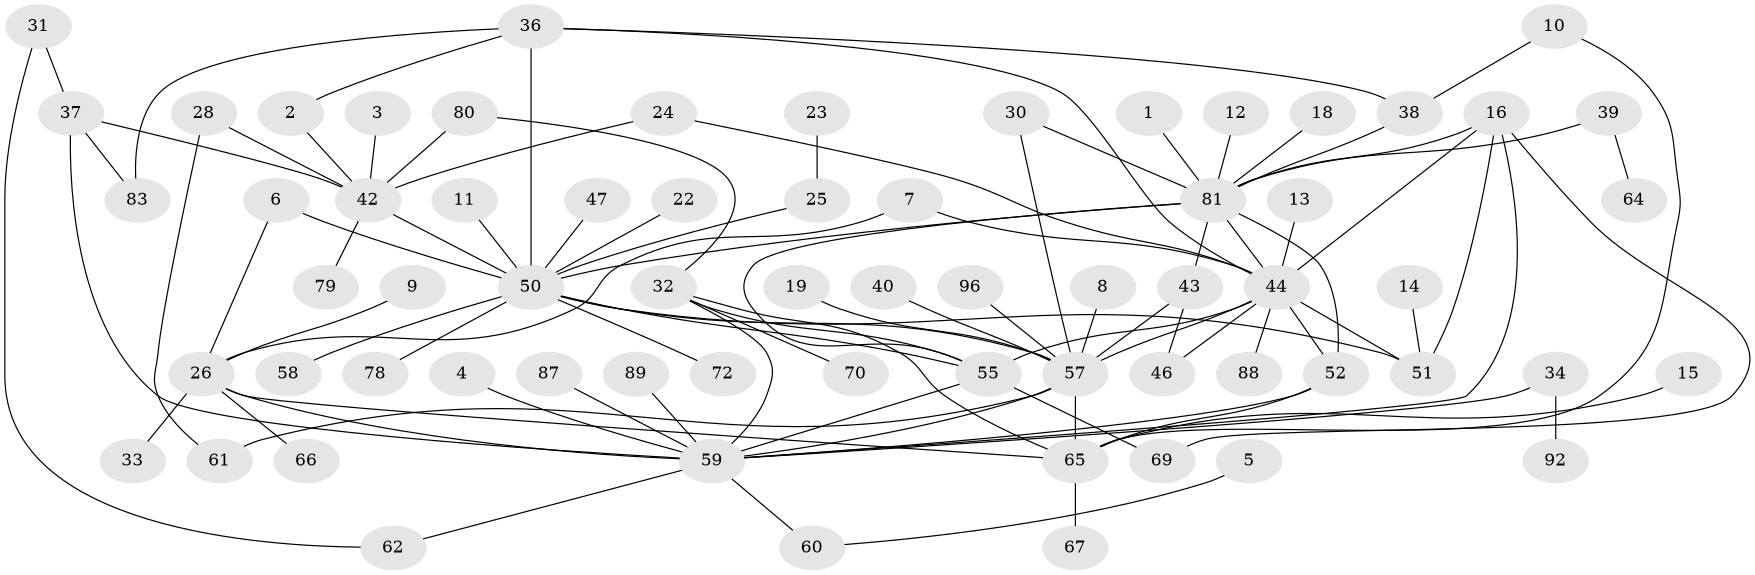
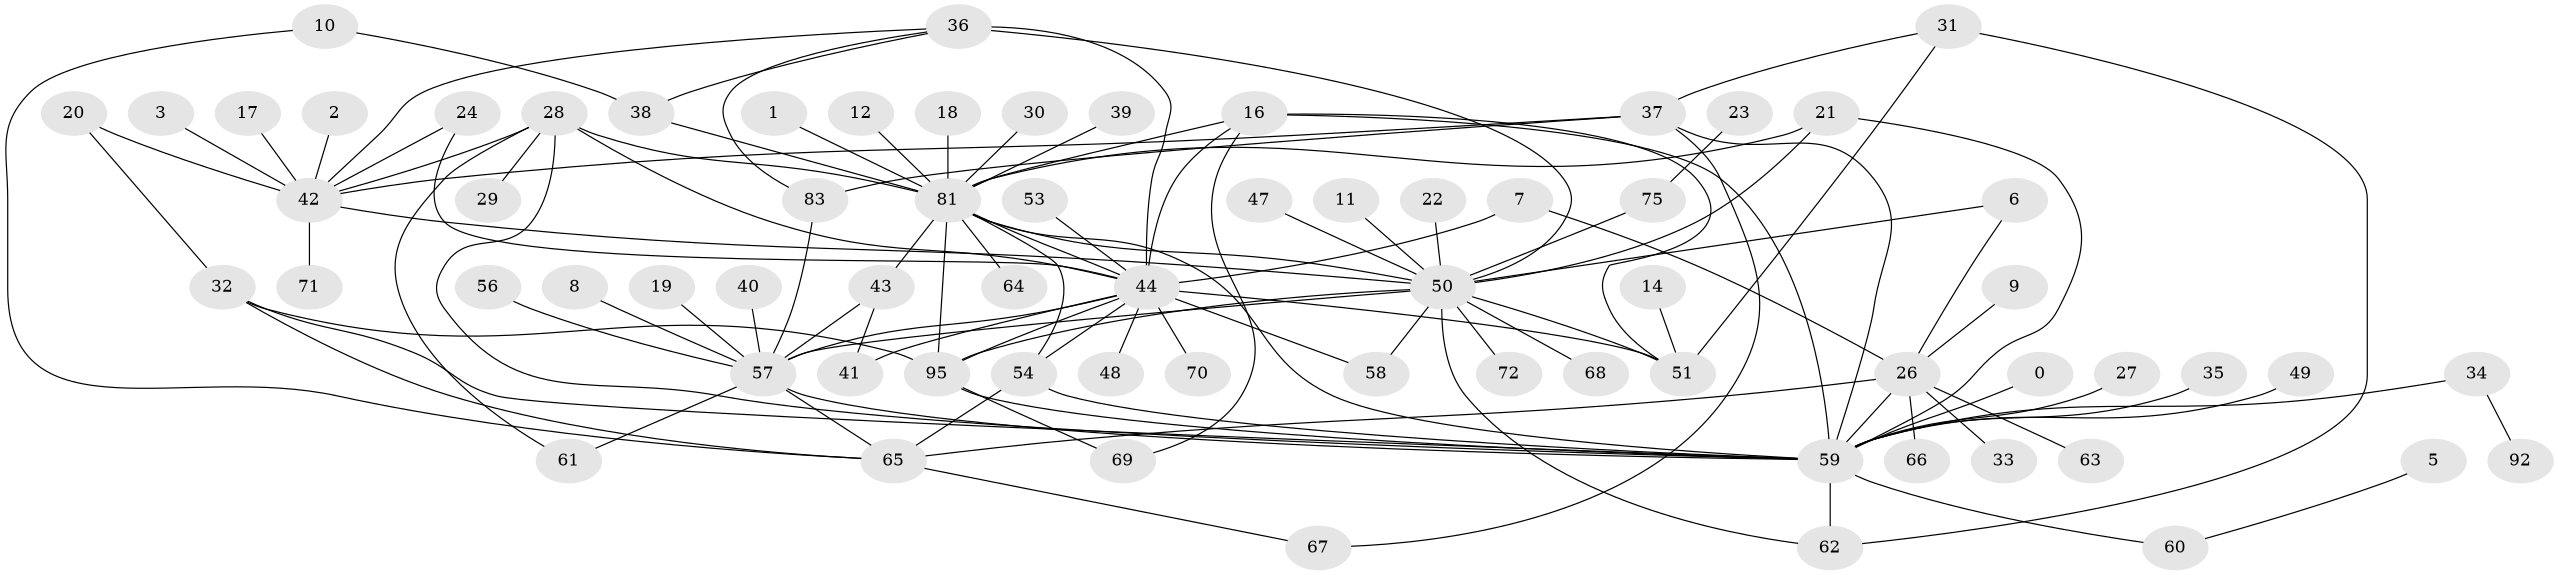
(408, 65) -> (607, 53)
none -> (248, 113)
(465, 113) -> (74, 113)
none -> (1827, 113)
(1622, 157) -> (981, 244)
none -> (773, 166)
none -> (488, 200)
(817, 200) -> (1653, 200)
(1300, 200) -> (1035, 200)
none -> (1818, 202)
none -> (837, 239)
(1045, 244) -> (798, 289)
(326, 287) -> (309, 287)
(970, 287) -> (488, 287)
(760, 331) -> (1172, 330)
none -> (1275, 336)
(375, 374) -> (1596, 374)
(462, 374) -> (2040, 374)
(549, 374) -> (2127, 374)
(636, 374) -> (2301, 374)
(988, 374) -> (937, 374)
(1162, 374) -> (850, 374)
(1249, 374) -> (1111, 374)
(1336, 374) -> (1024, 374)
(1689, 374) -> none
none -> (2214, 374)
none -> (1356, 404)
none -> (787, 405)
none -> (1687, 440)
none -> (2091, 461)
none -> (1577, 479)
